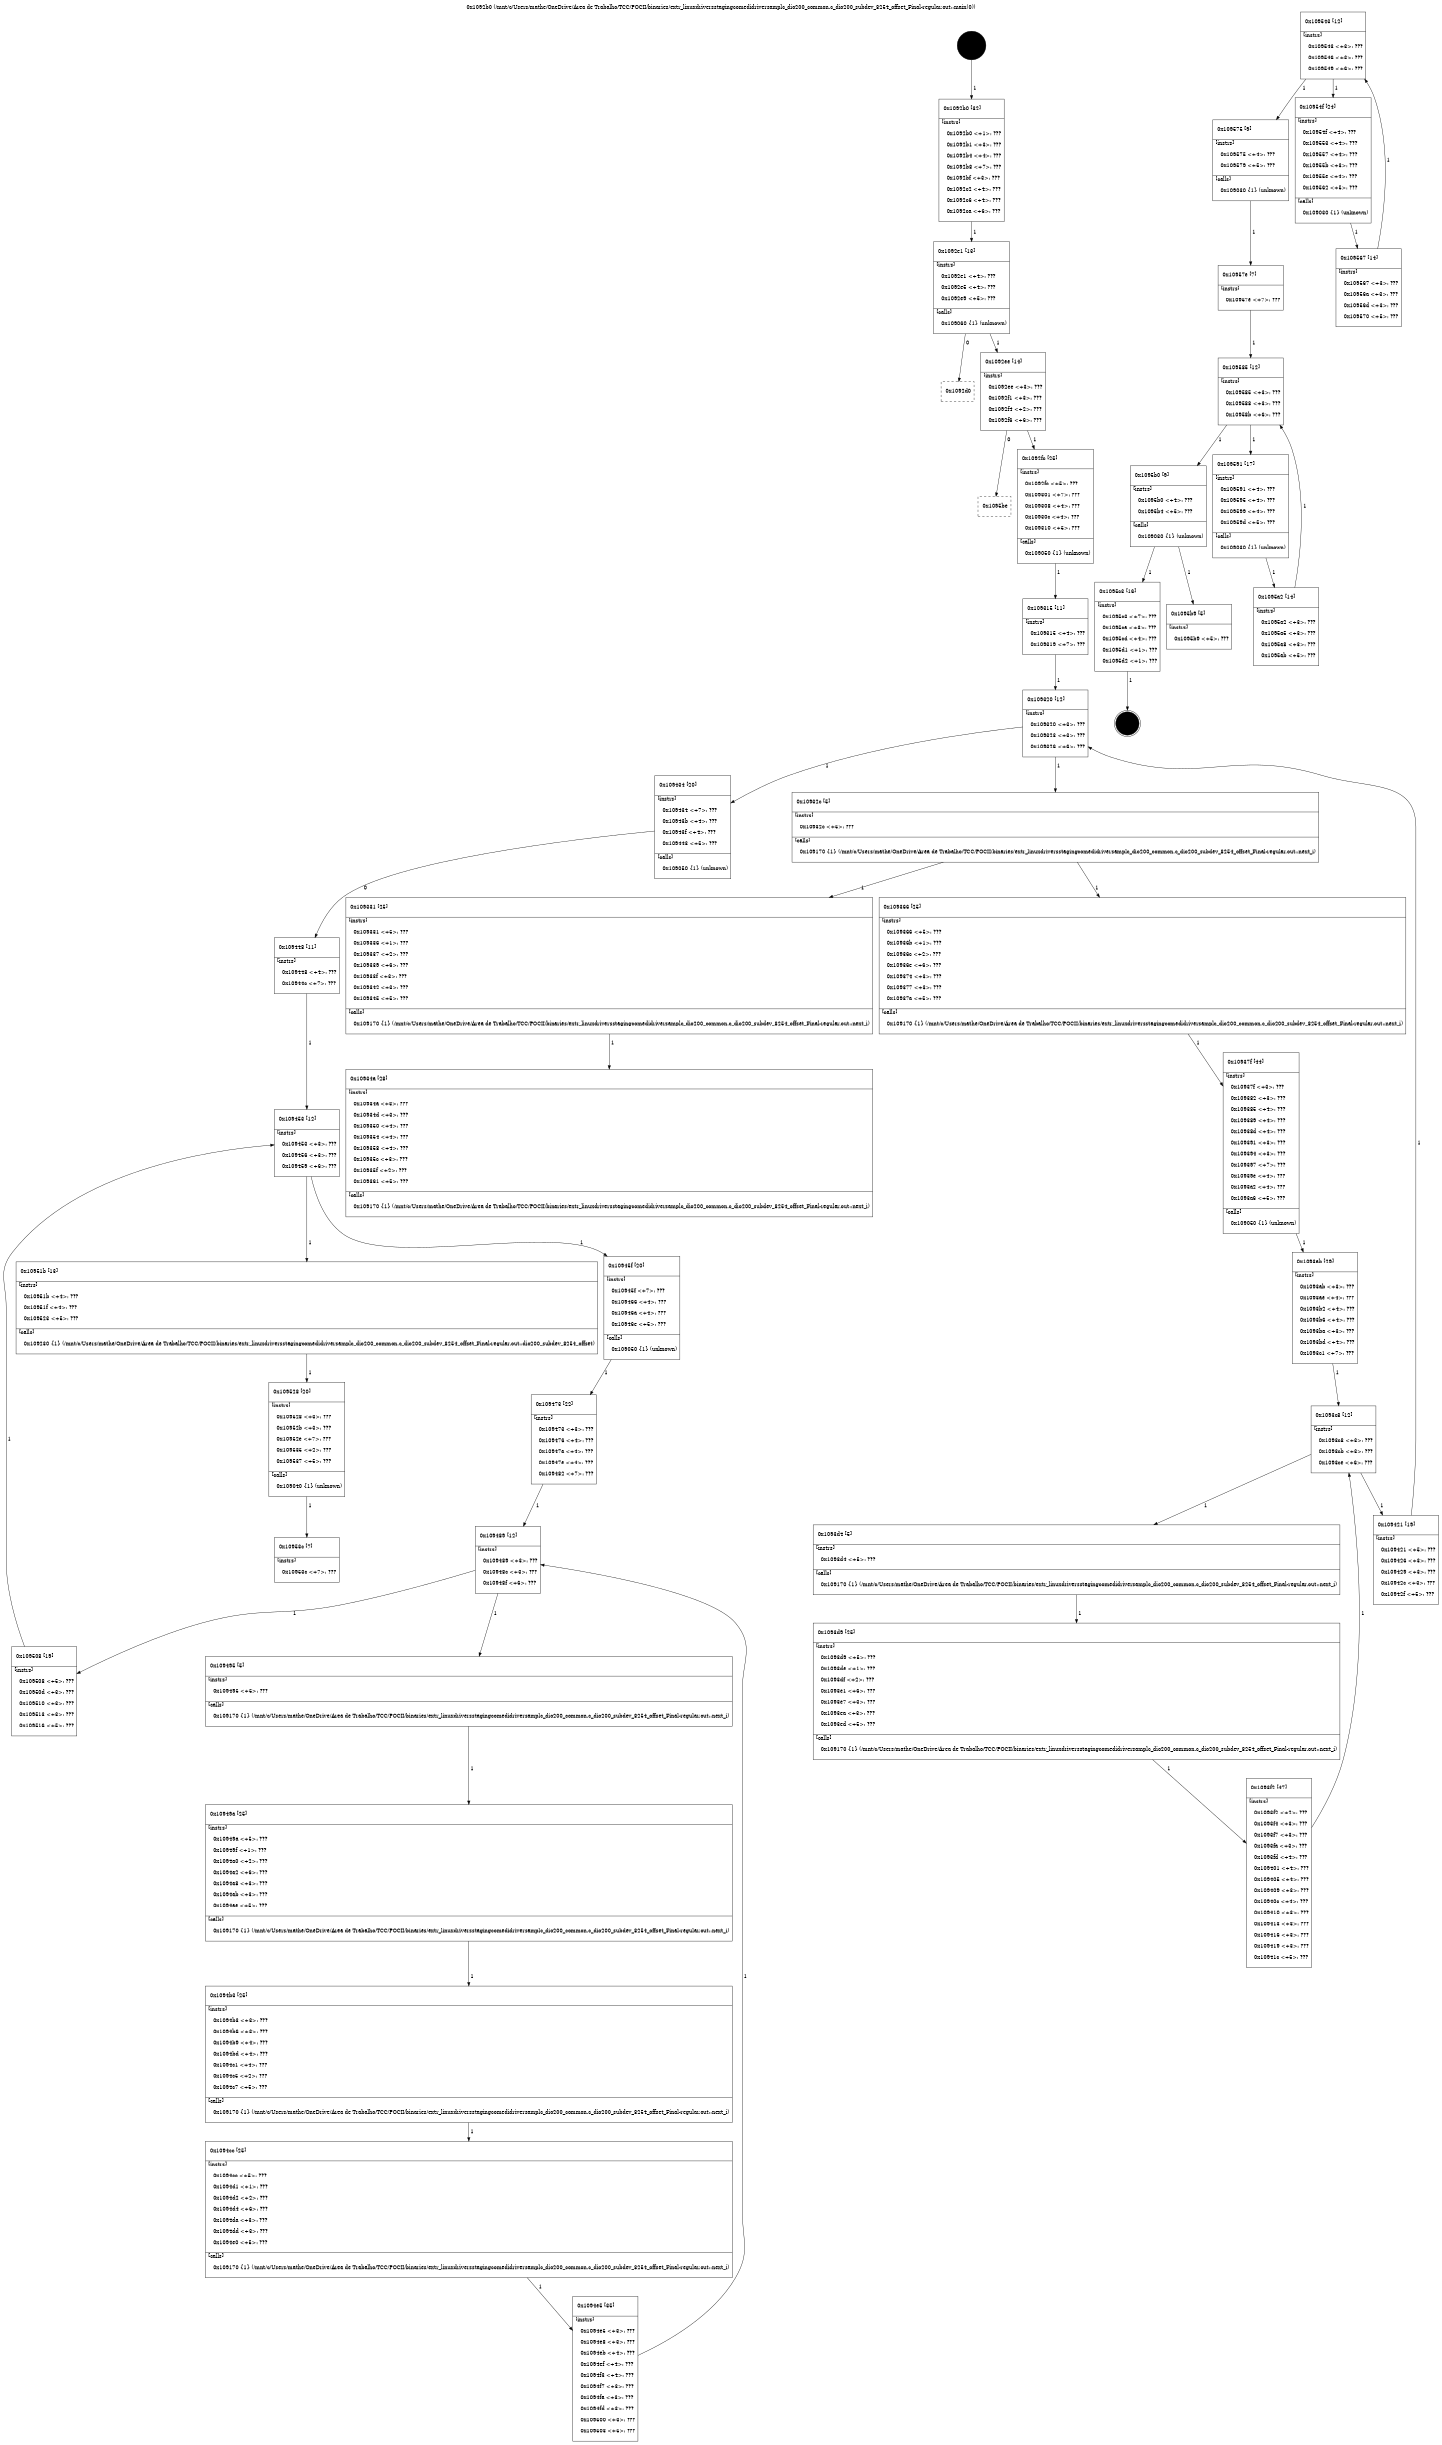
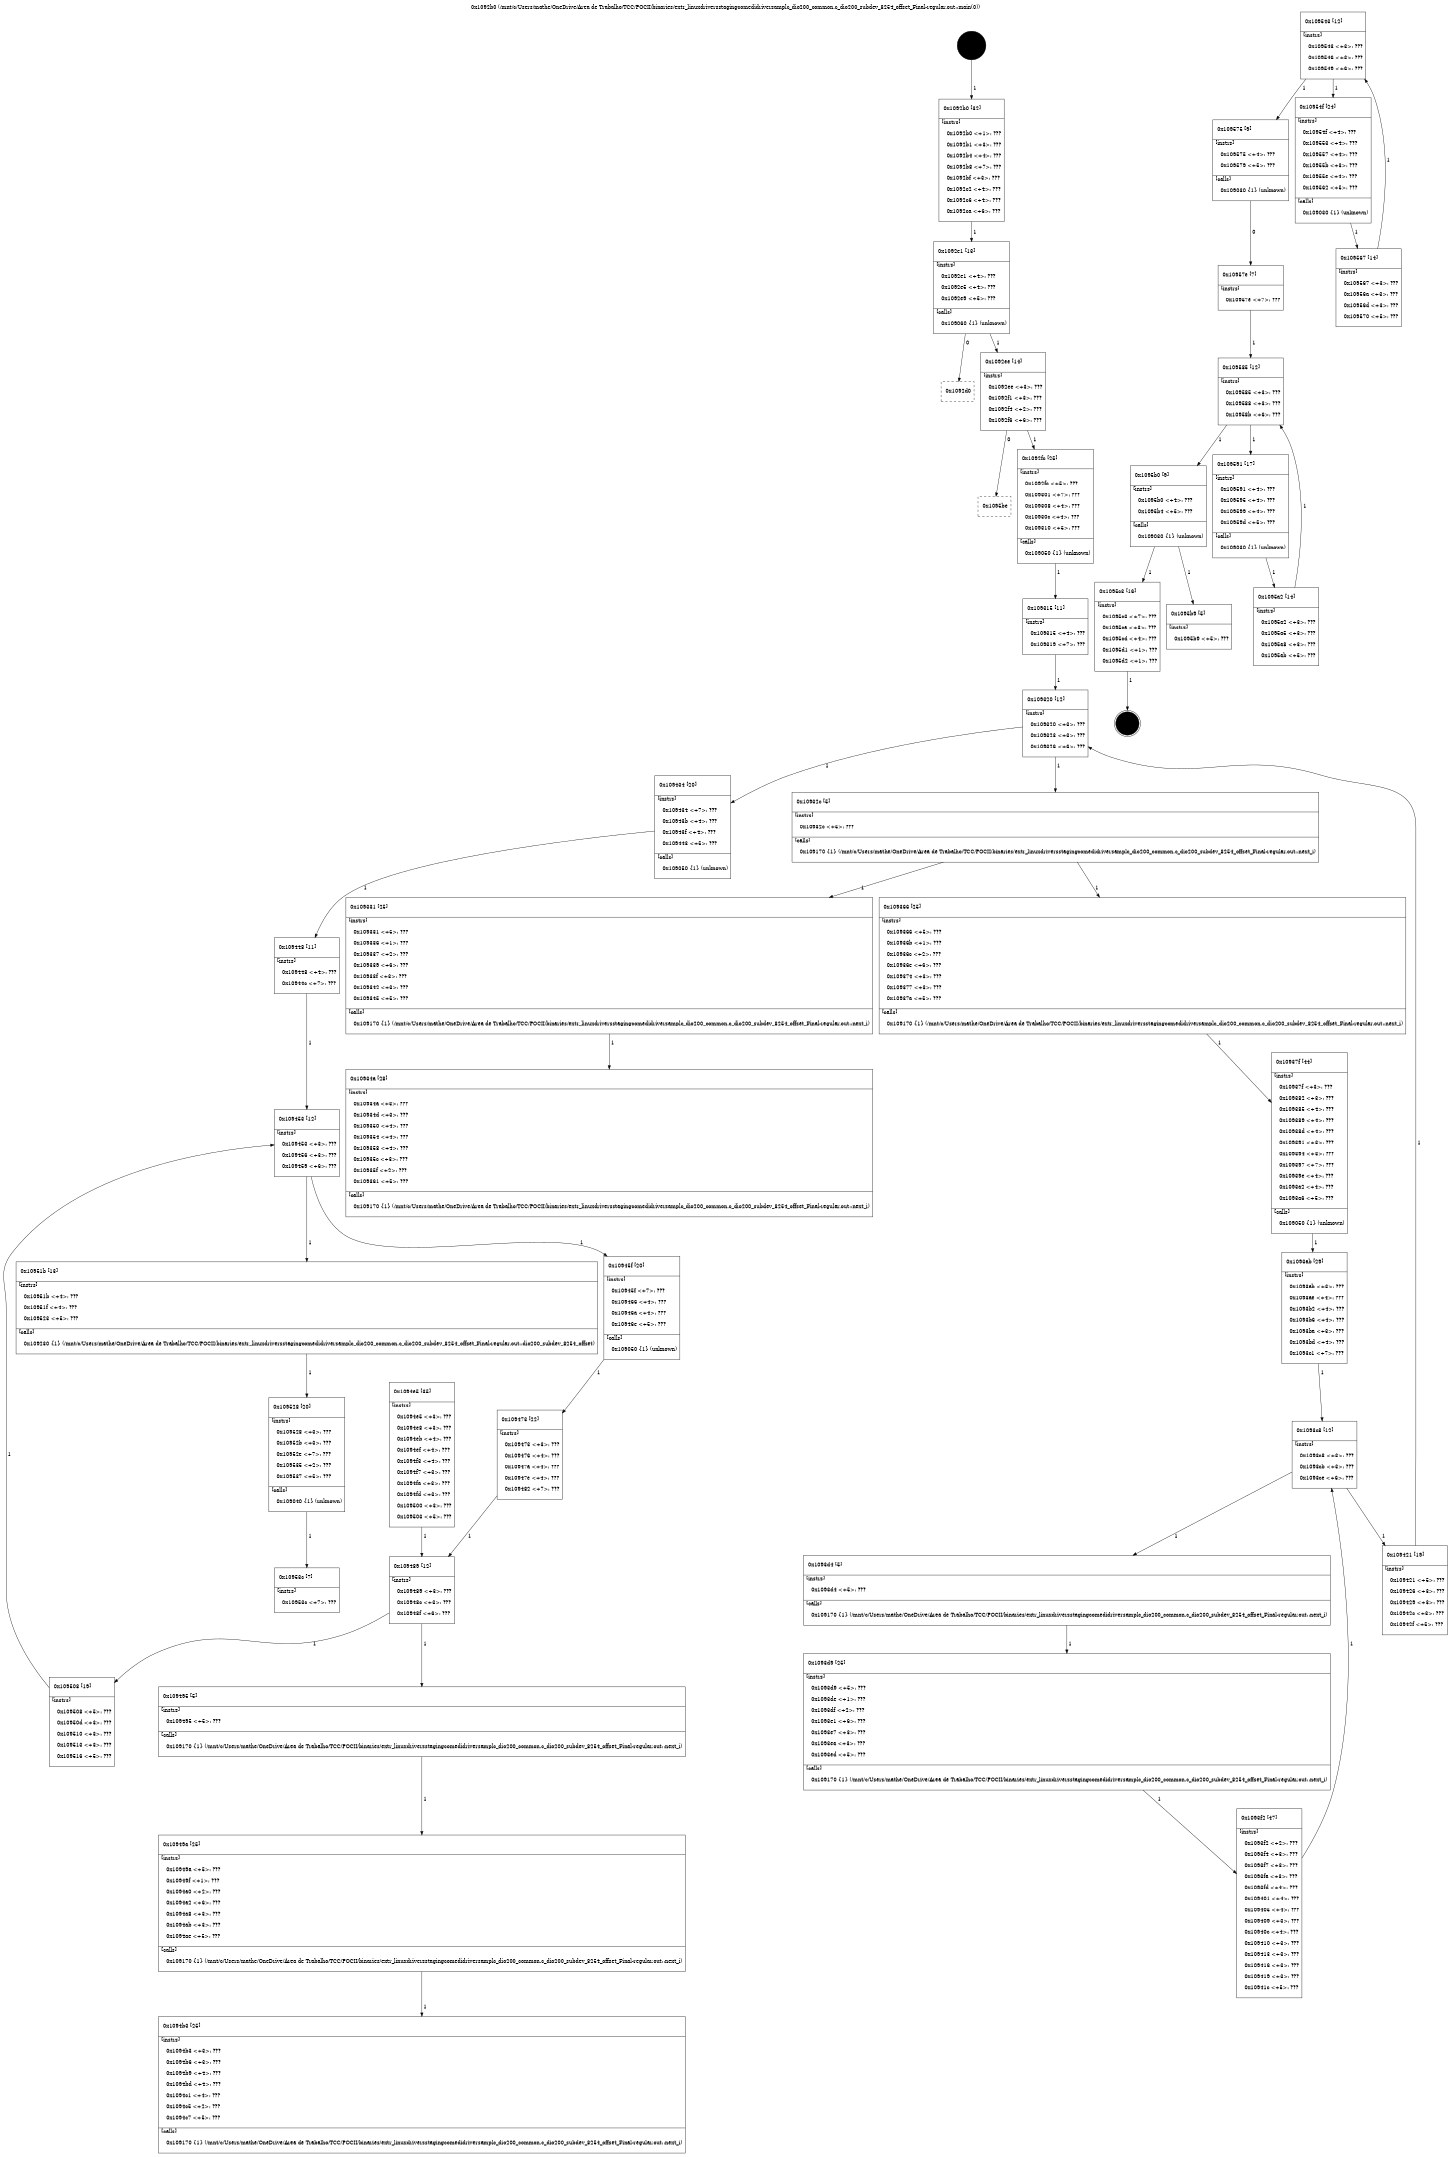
(1253, 232) -> (1253, 232)
(365, 888) -> (365, 888)
(469, 2209) -> none
